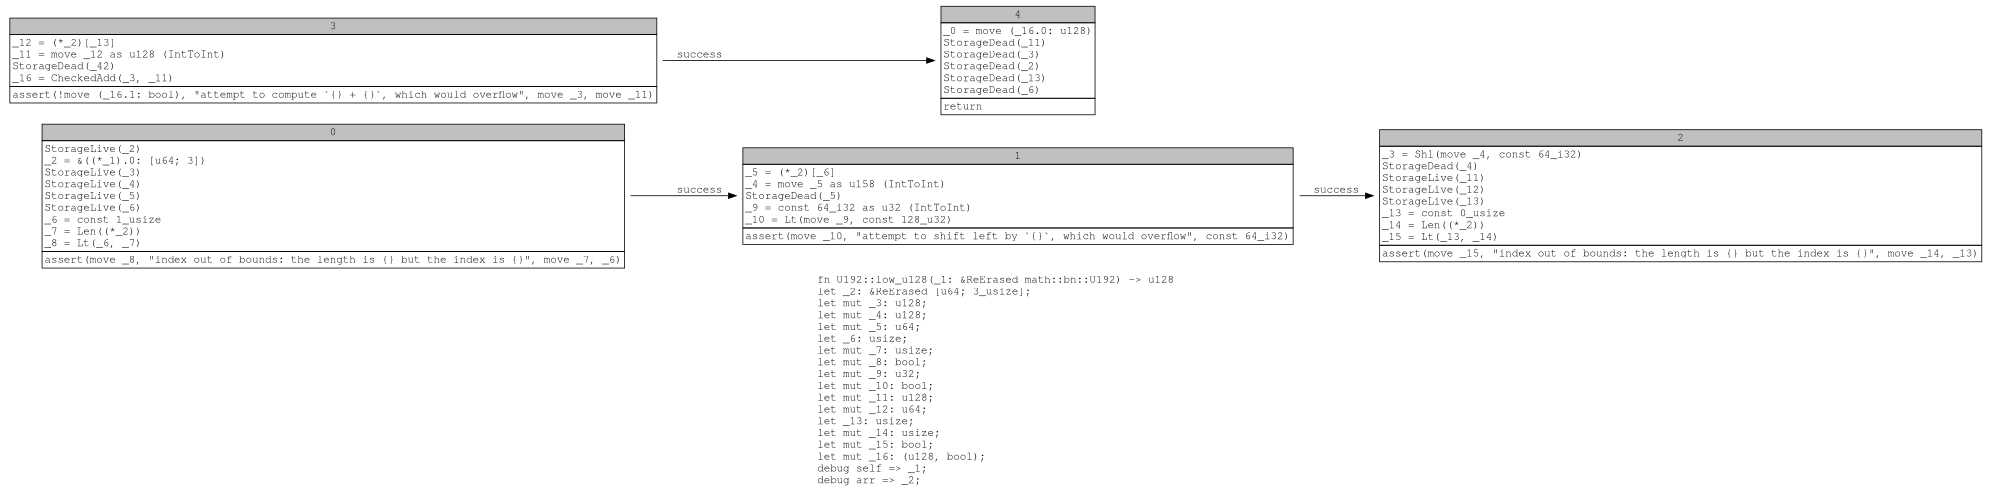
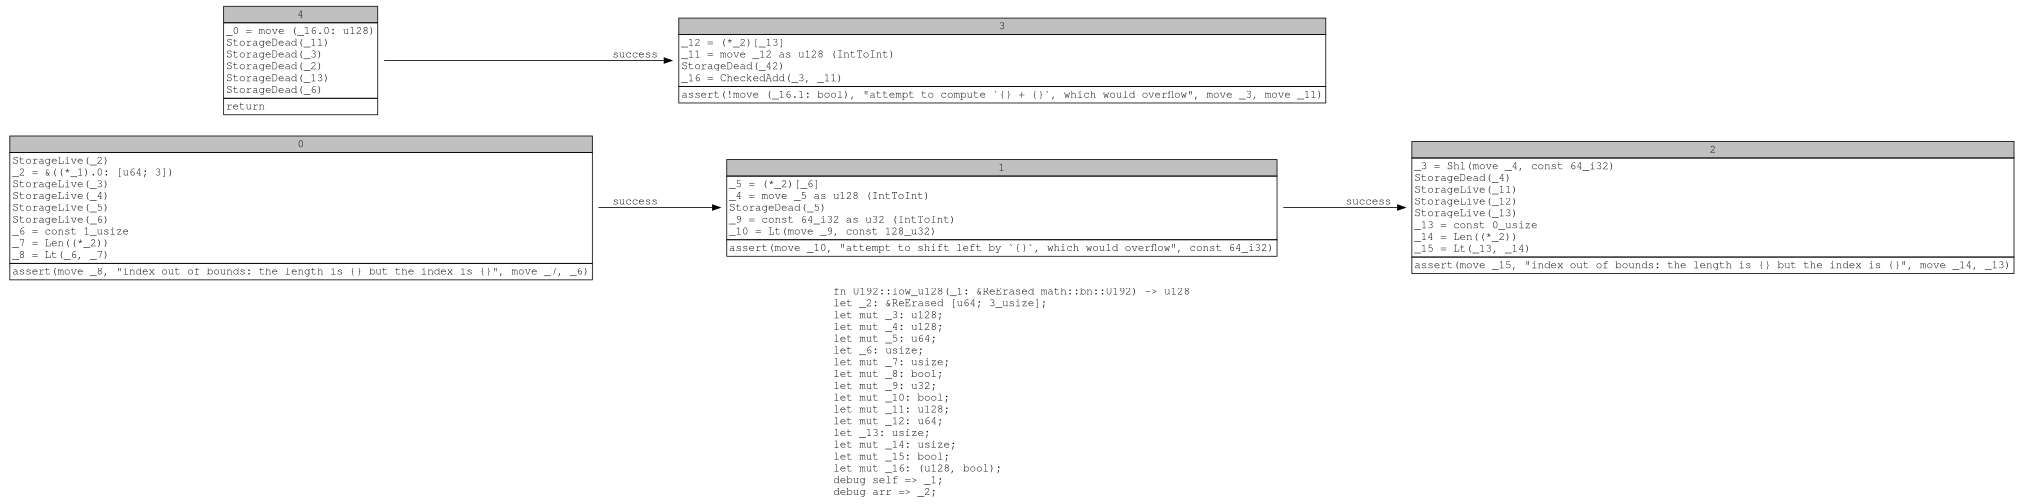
(795, 61) -> (524, 61)
(846, 184) -> (830, 196)
